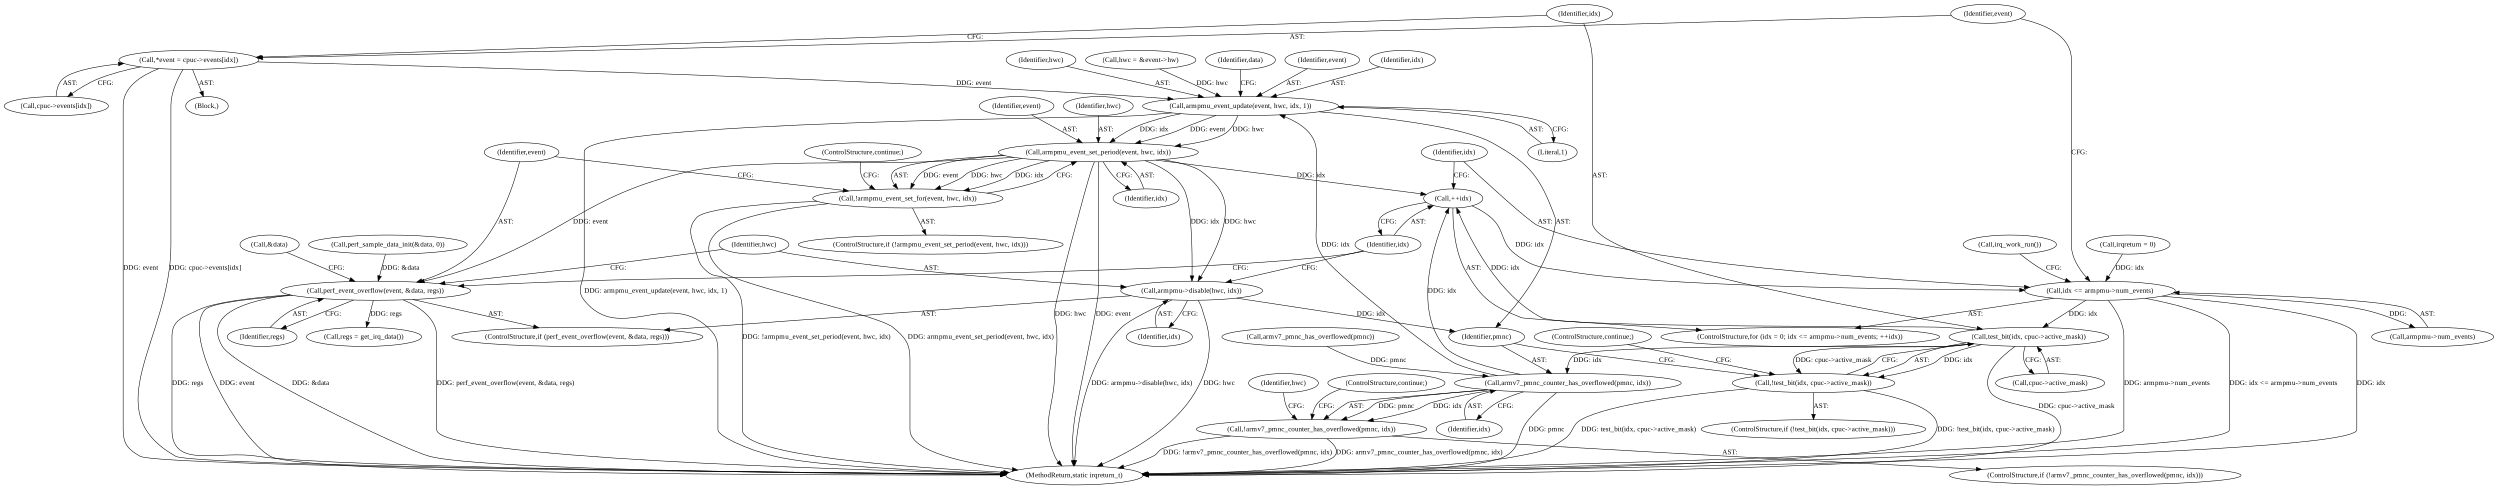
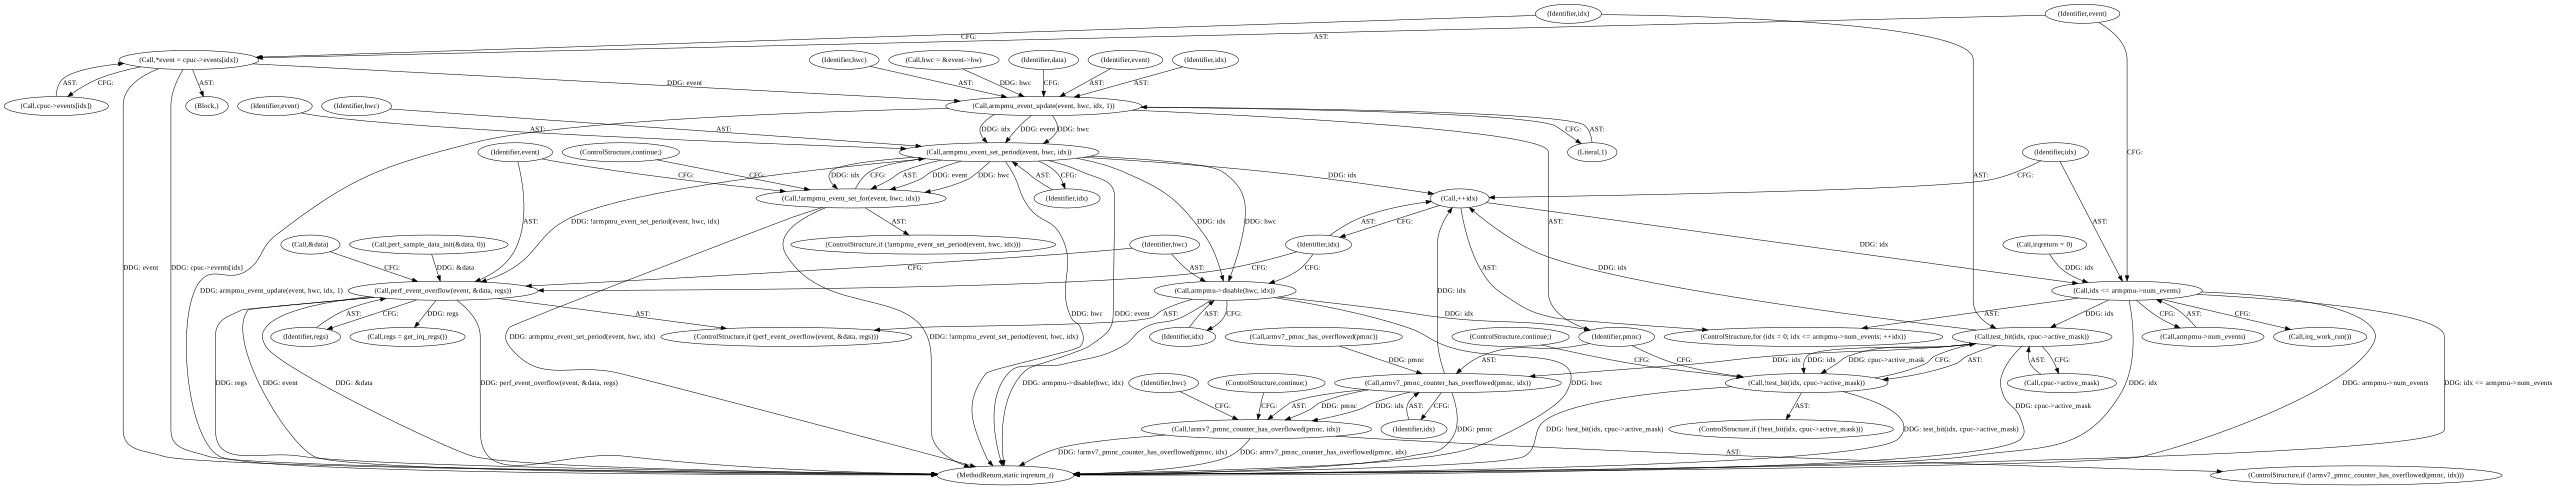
(591, 222) -> (645, 222)
(2042, 269) -> (2223, 314)
(1343, 277) -> none
(2399, 314) -> (2168, 314)
(364, 337) -> (408, 337)
